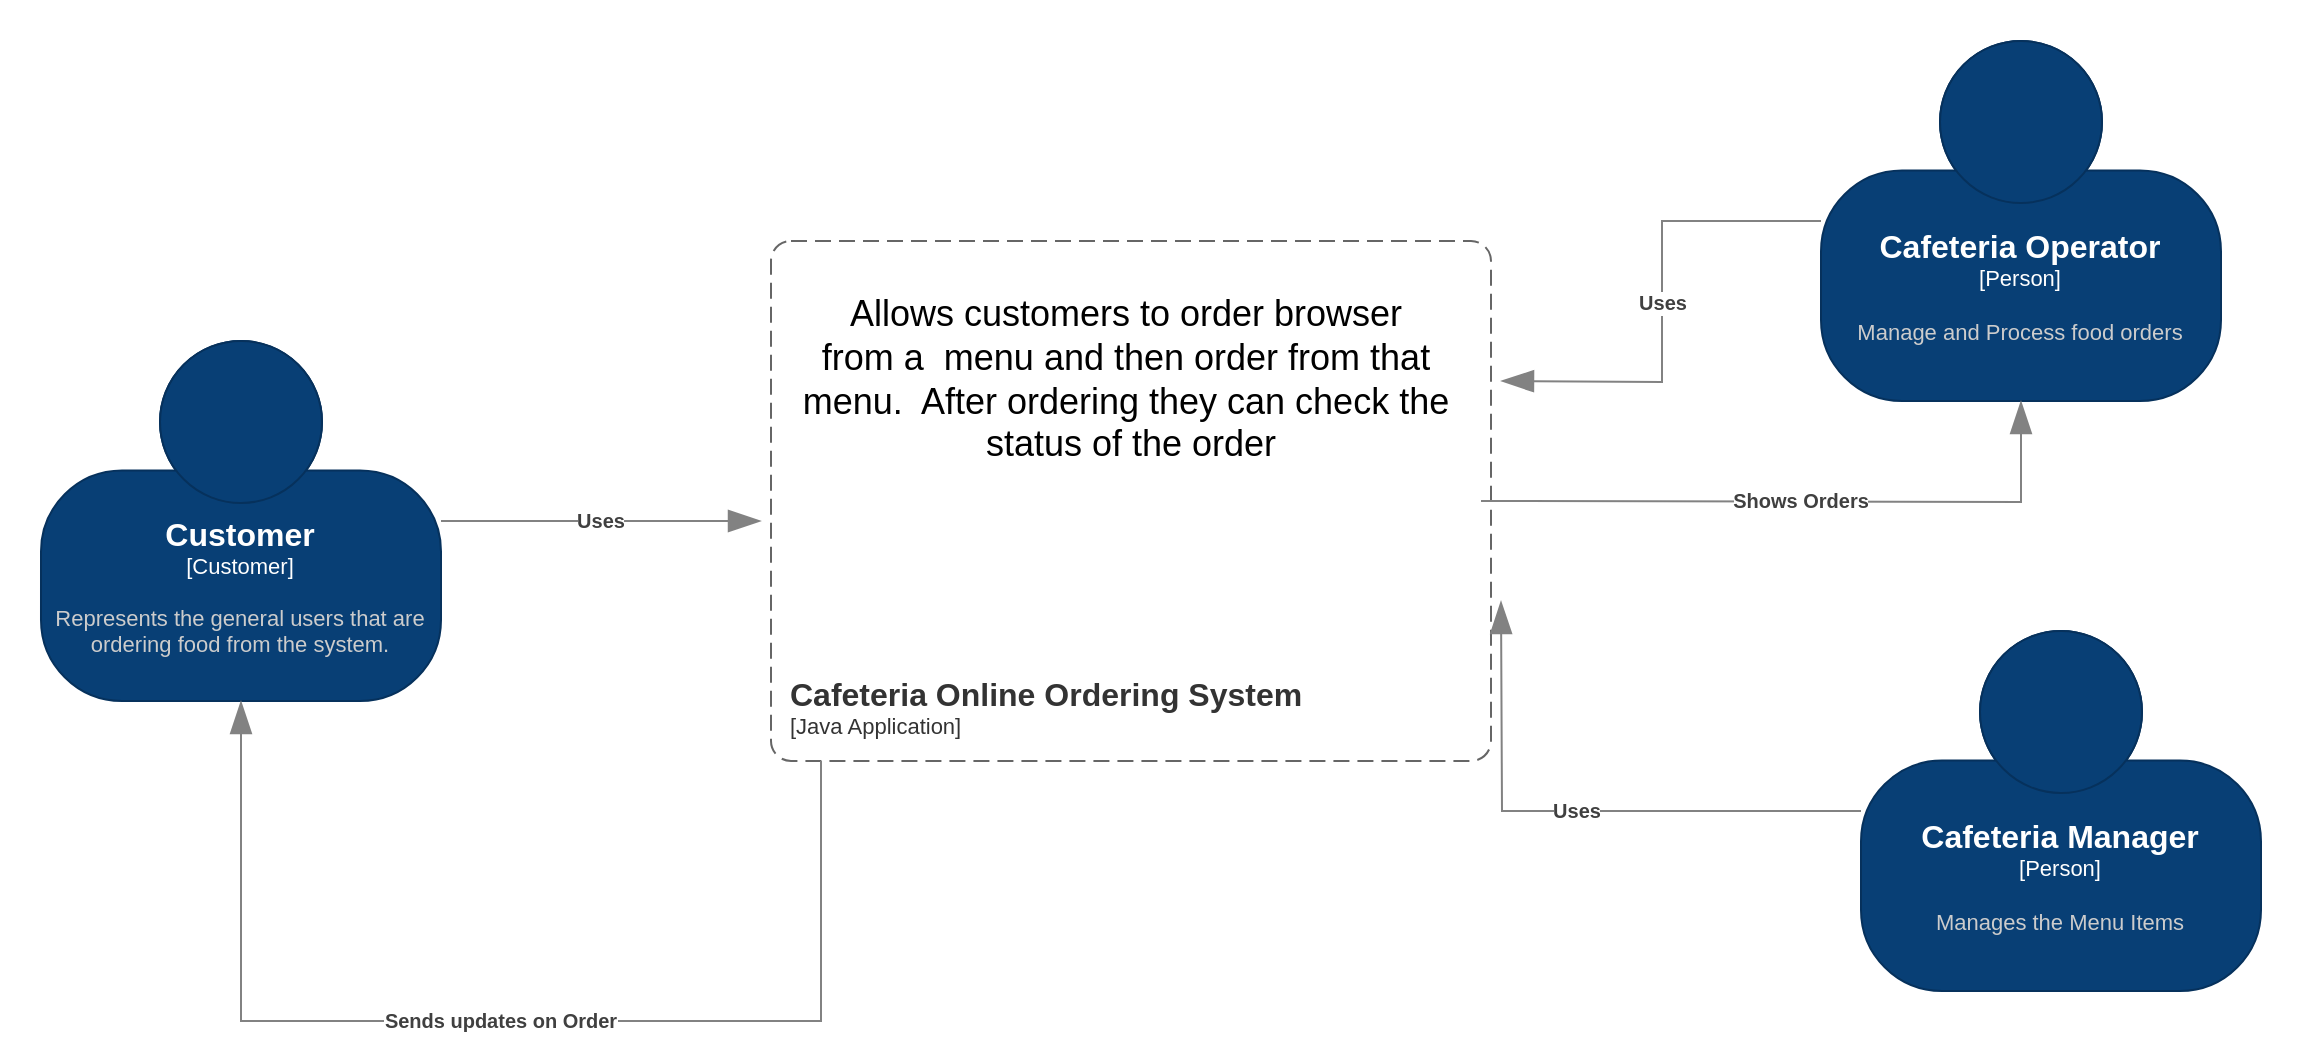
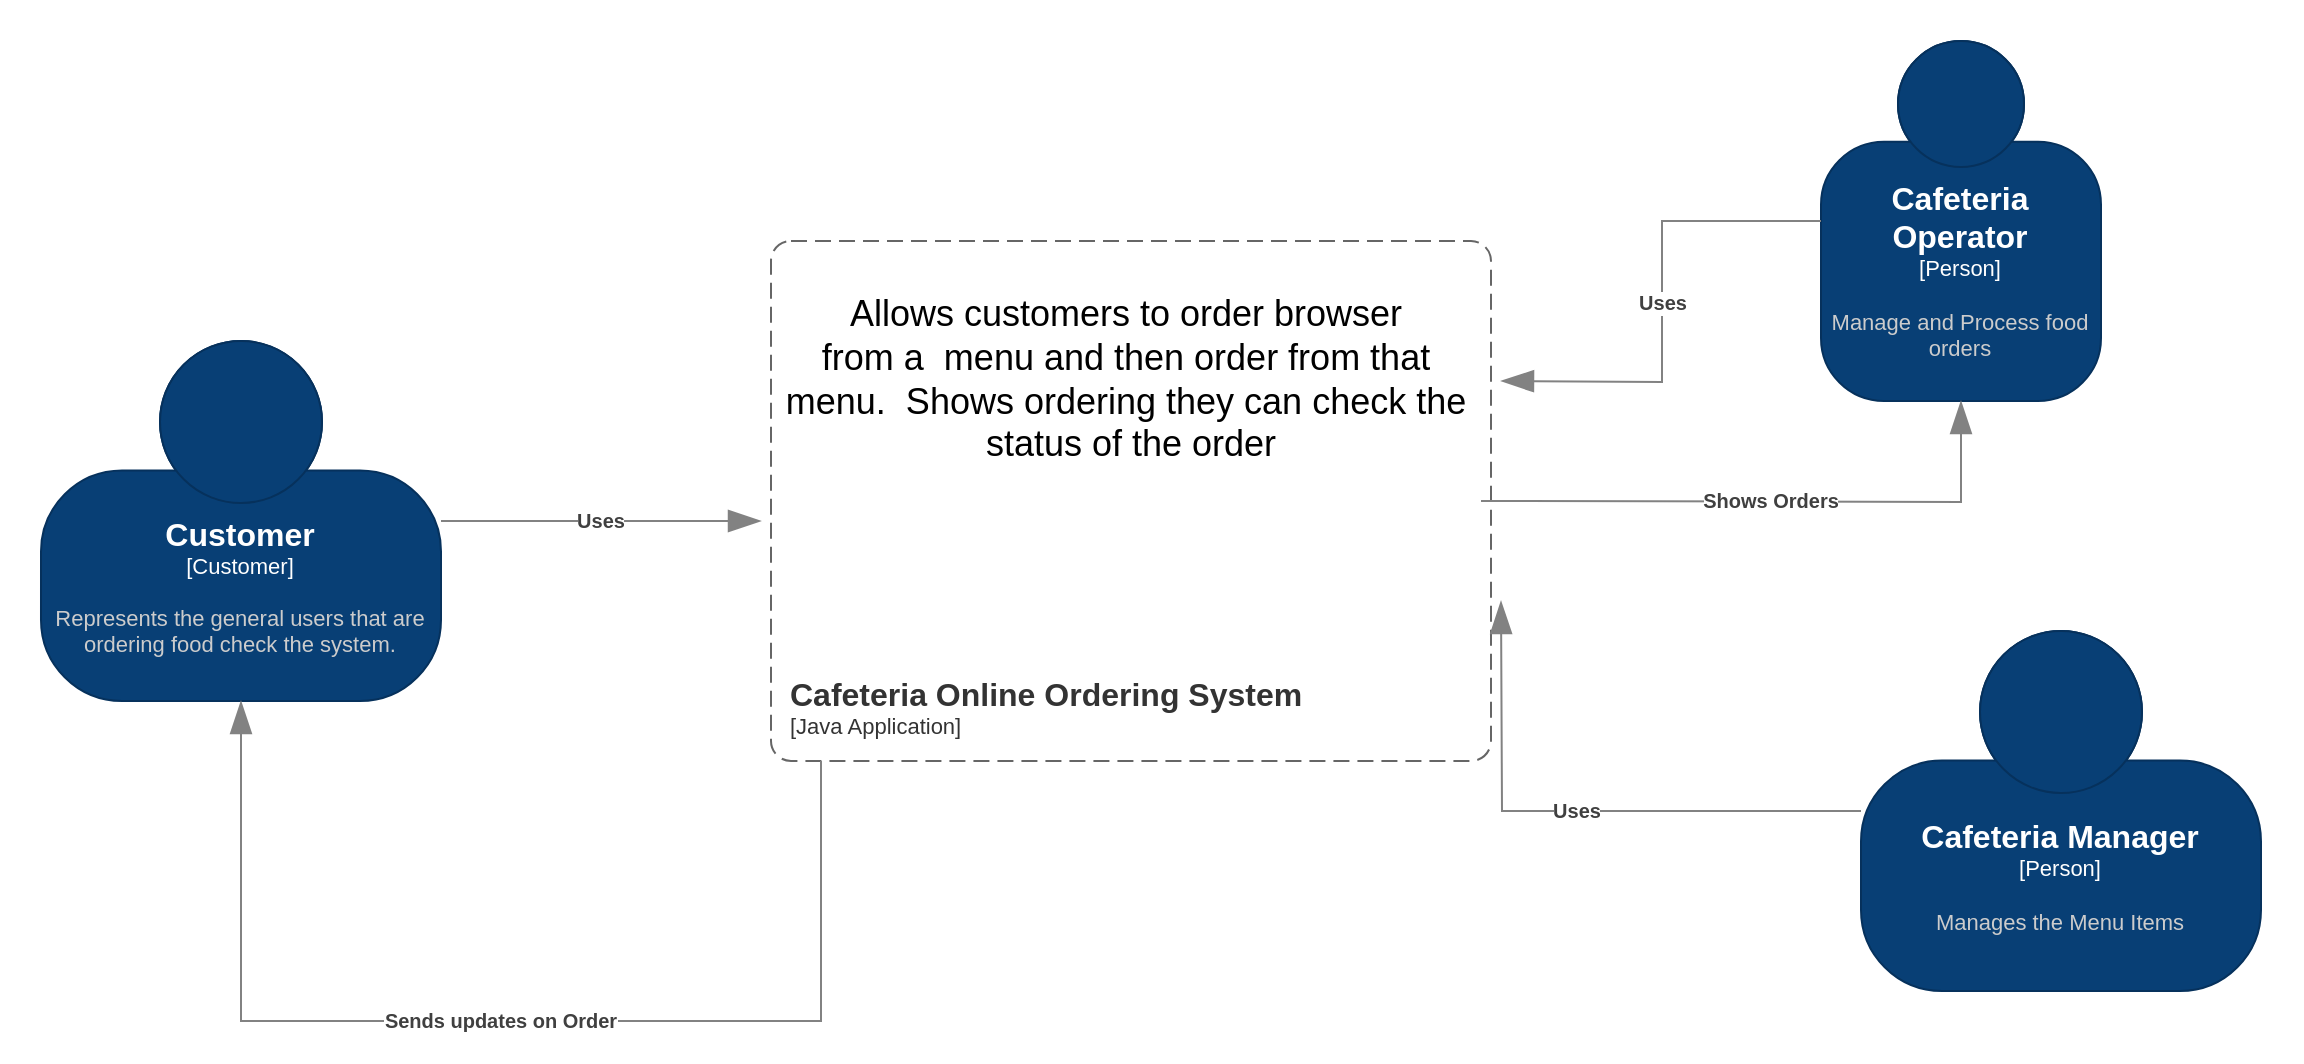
(2021, 221) -> (1961, 221)
(1132, 381) -> (1132, 381)
(241, 587) -> (241, 587)
